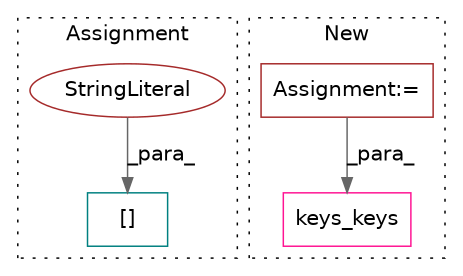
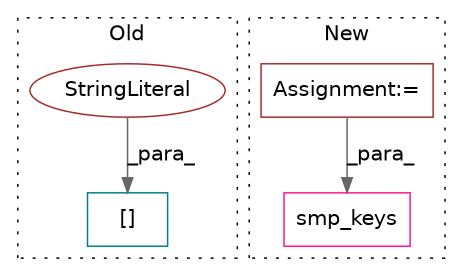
(128, 35) -> (128, 35)
(347, 220) -> (347, 220)
